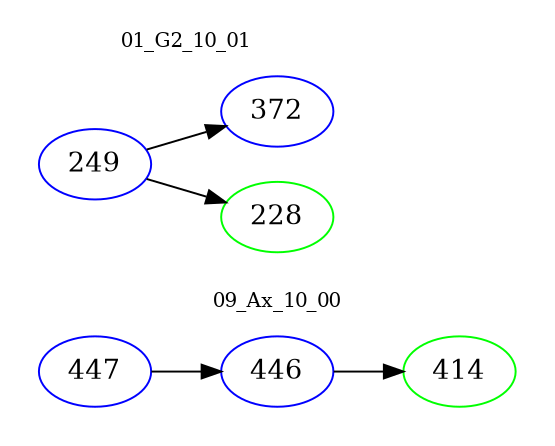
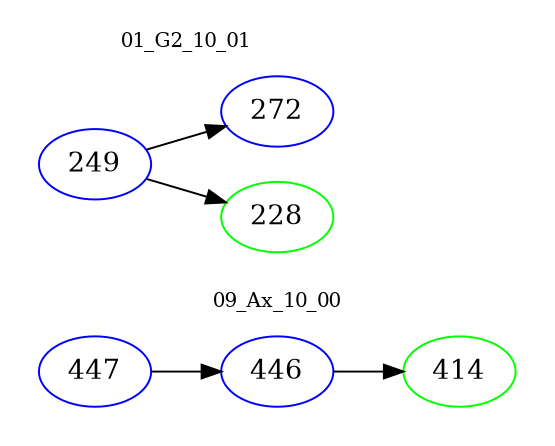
(277, 111) -> (277, 111)
